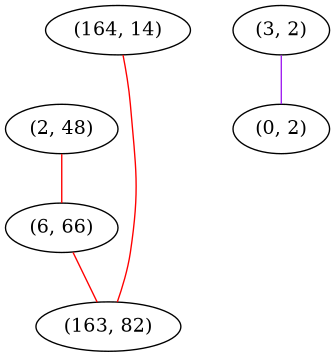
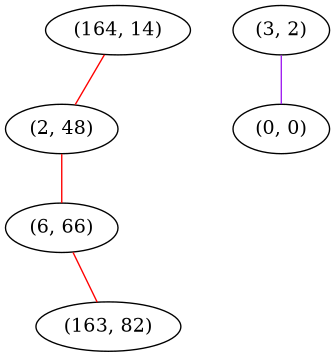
(281, 129) -> (281, 129)
(136, 179) -> (90, 80)
